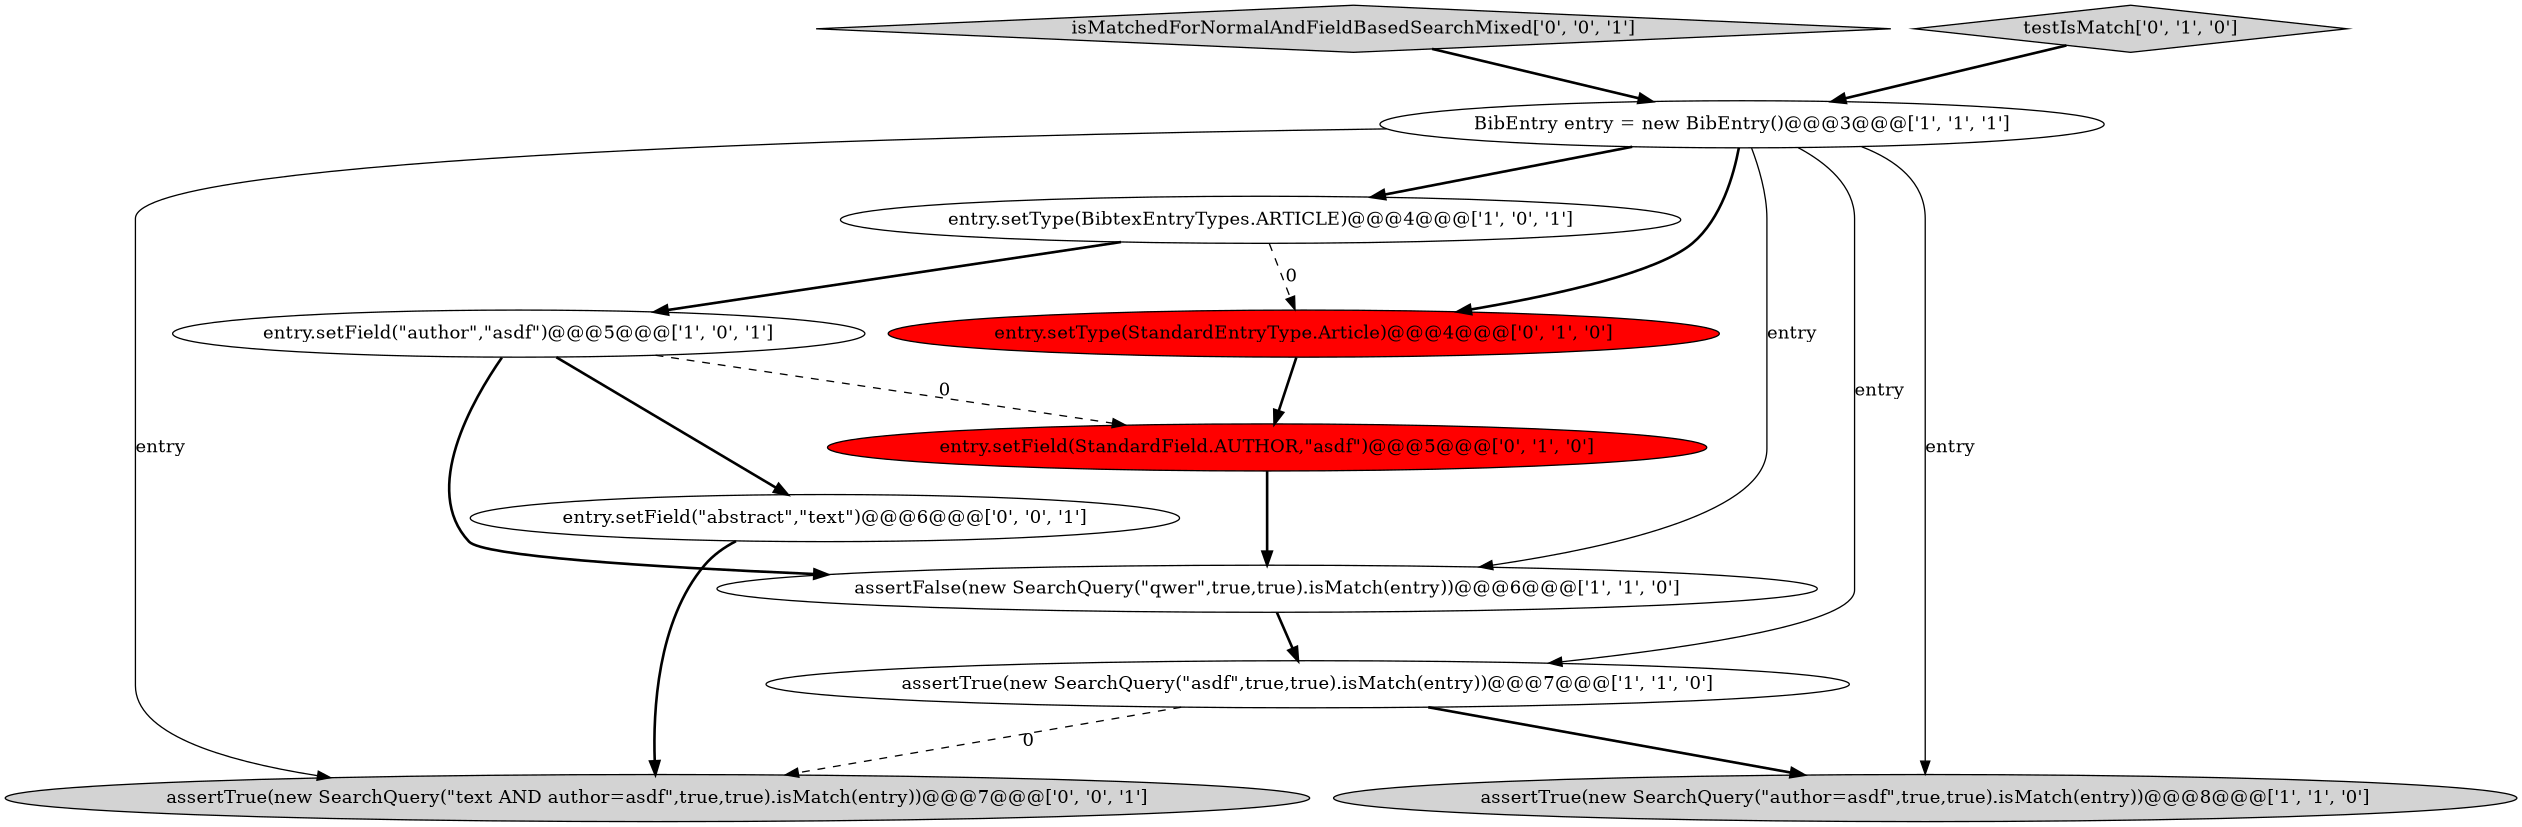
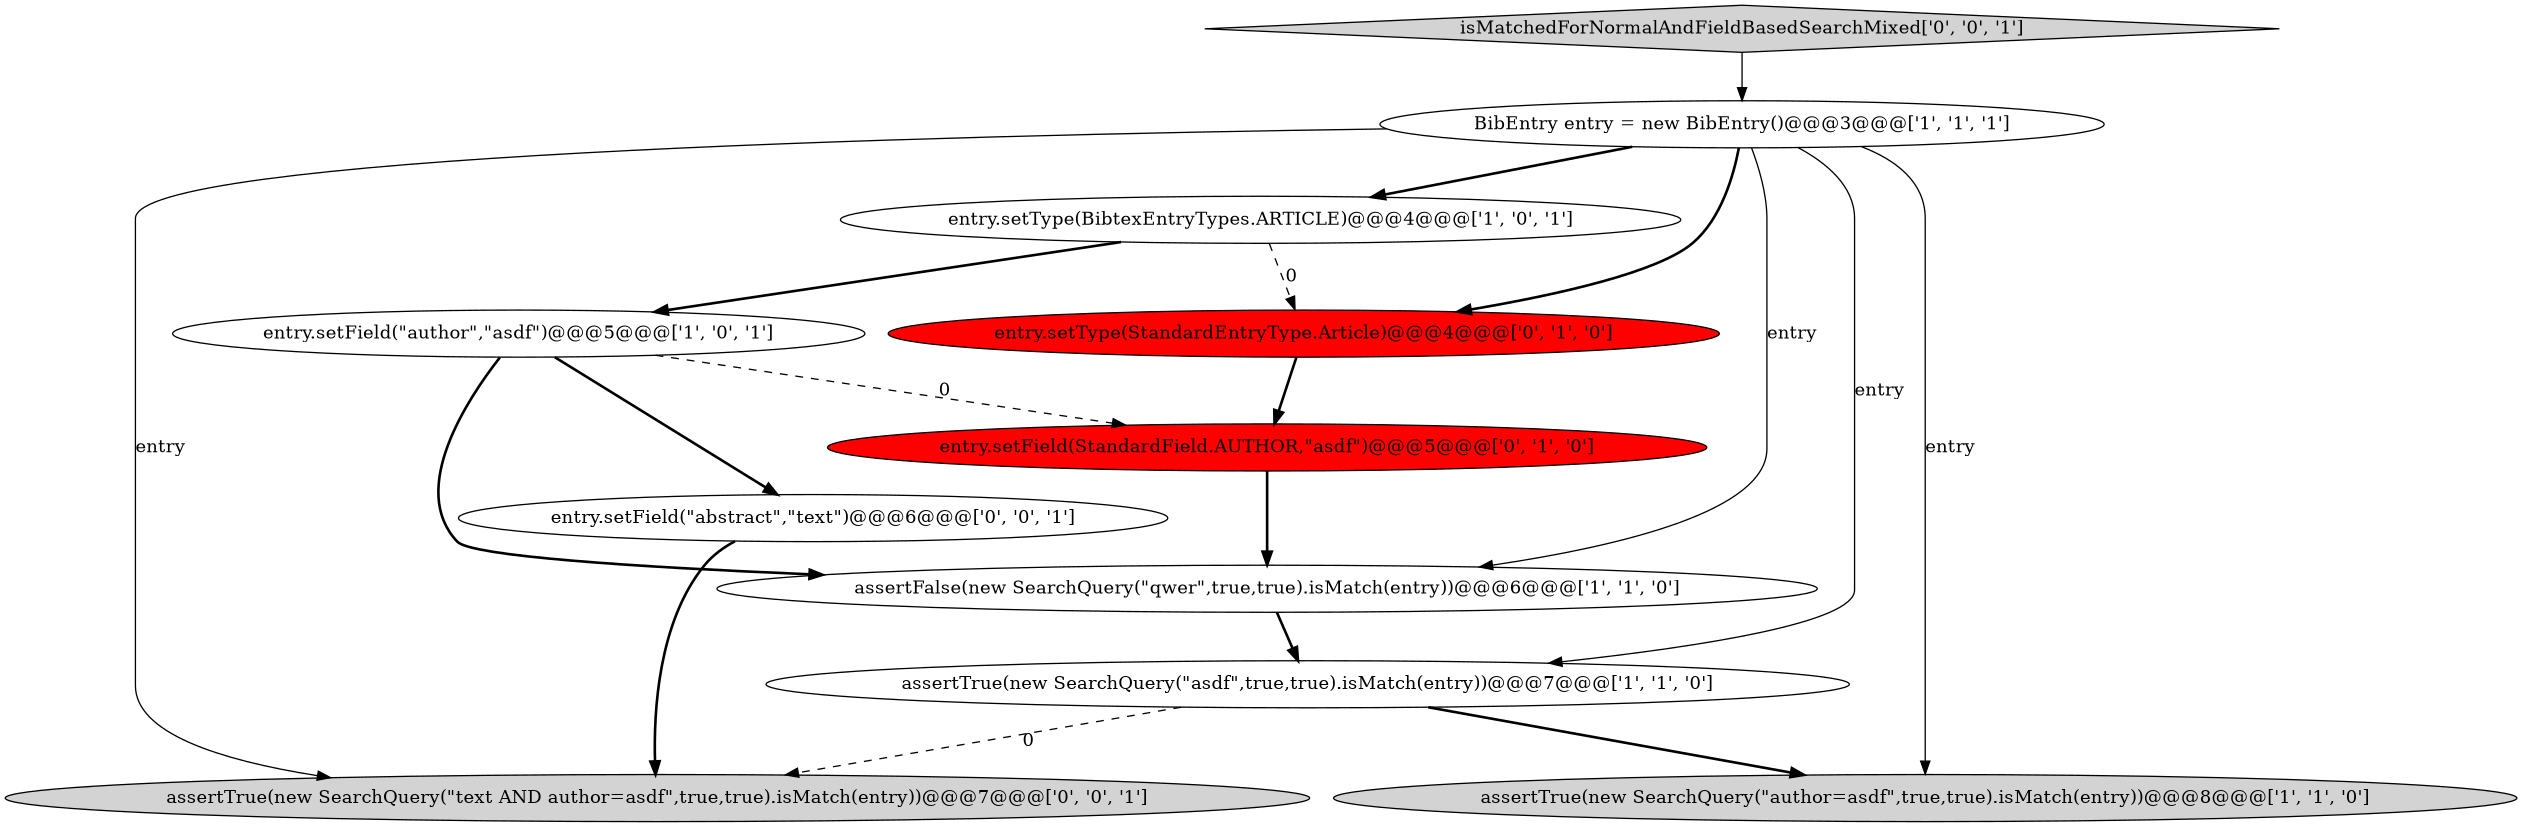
(2131, 29) -> none
(1536, 74) -> (1742, 70)
